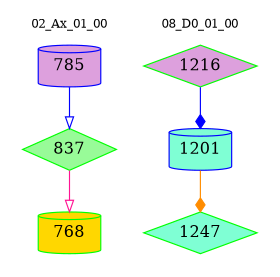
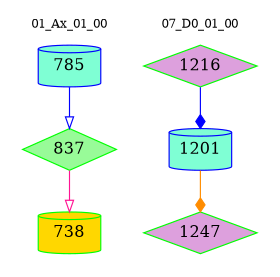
(70, 25) -> (70, 25)
(200, 25) -> (200, 25)
(70, 66) -> (70, 66)
(70, 233) -> (70, 233)
(200, 233) -> (200, 233)
